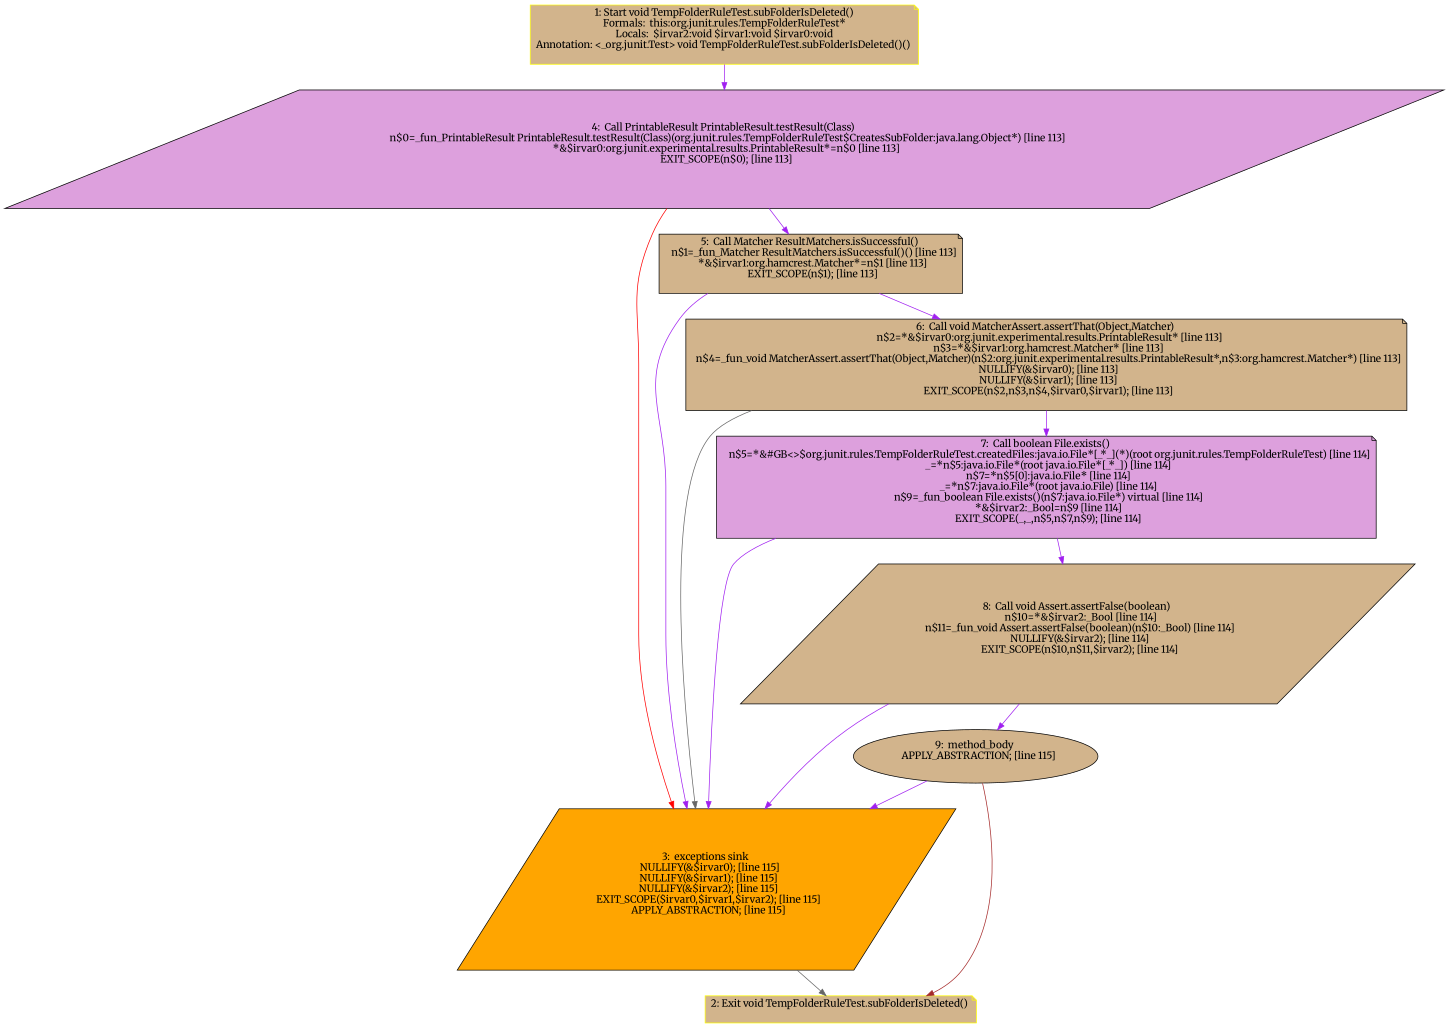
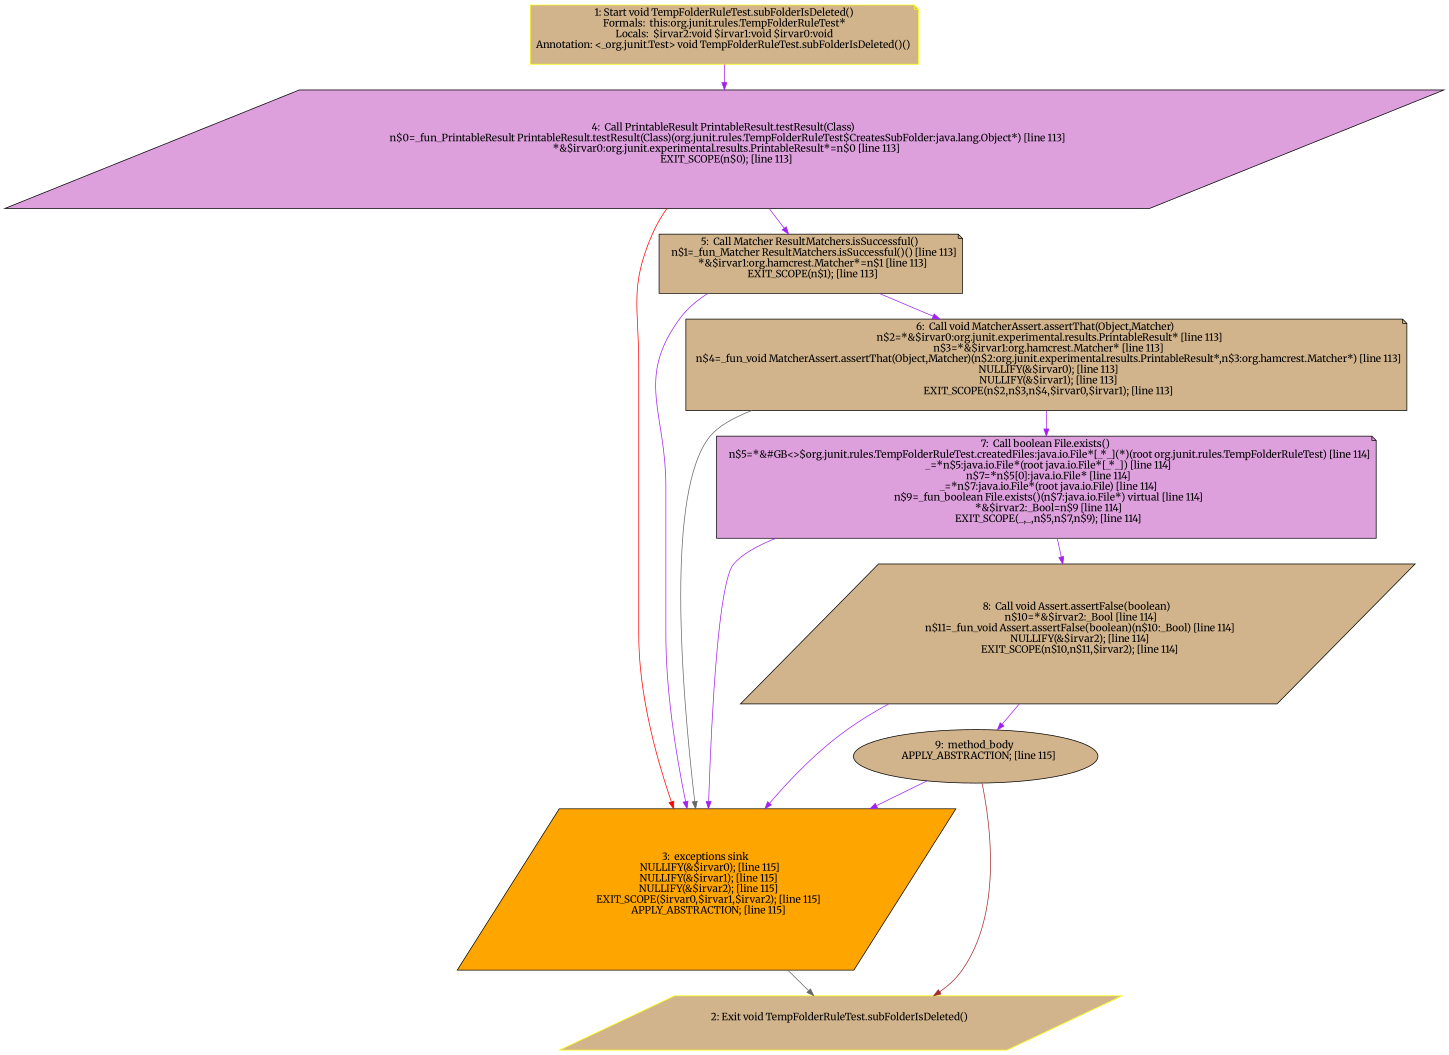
(841, 1009) -> (841, 1023)
